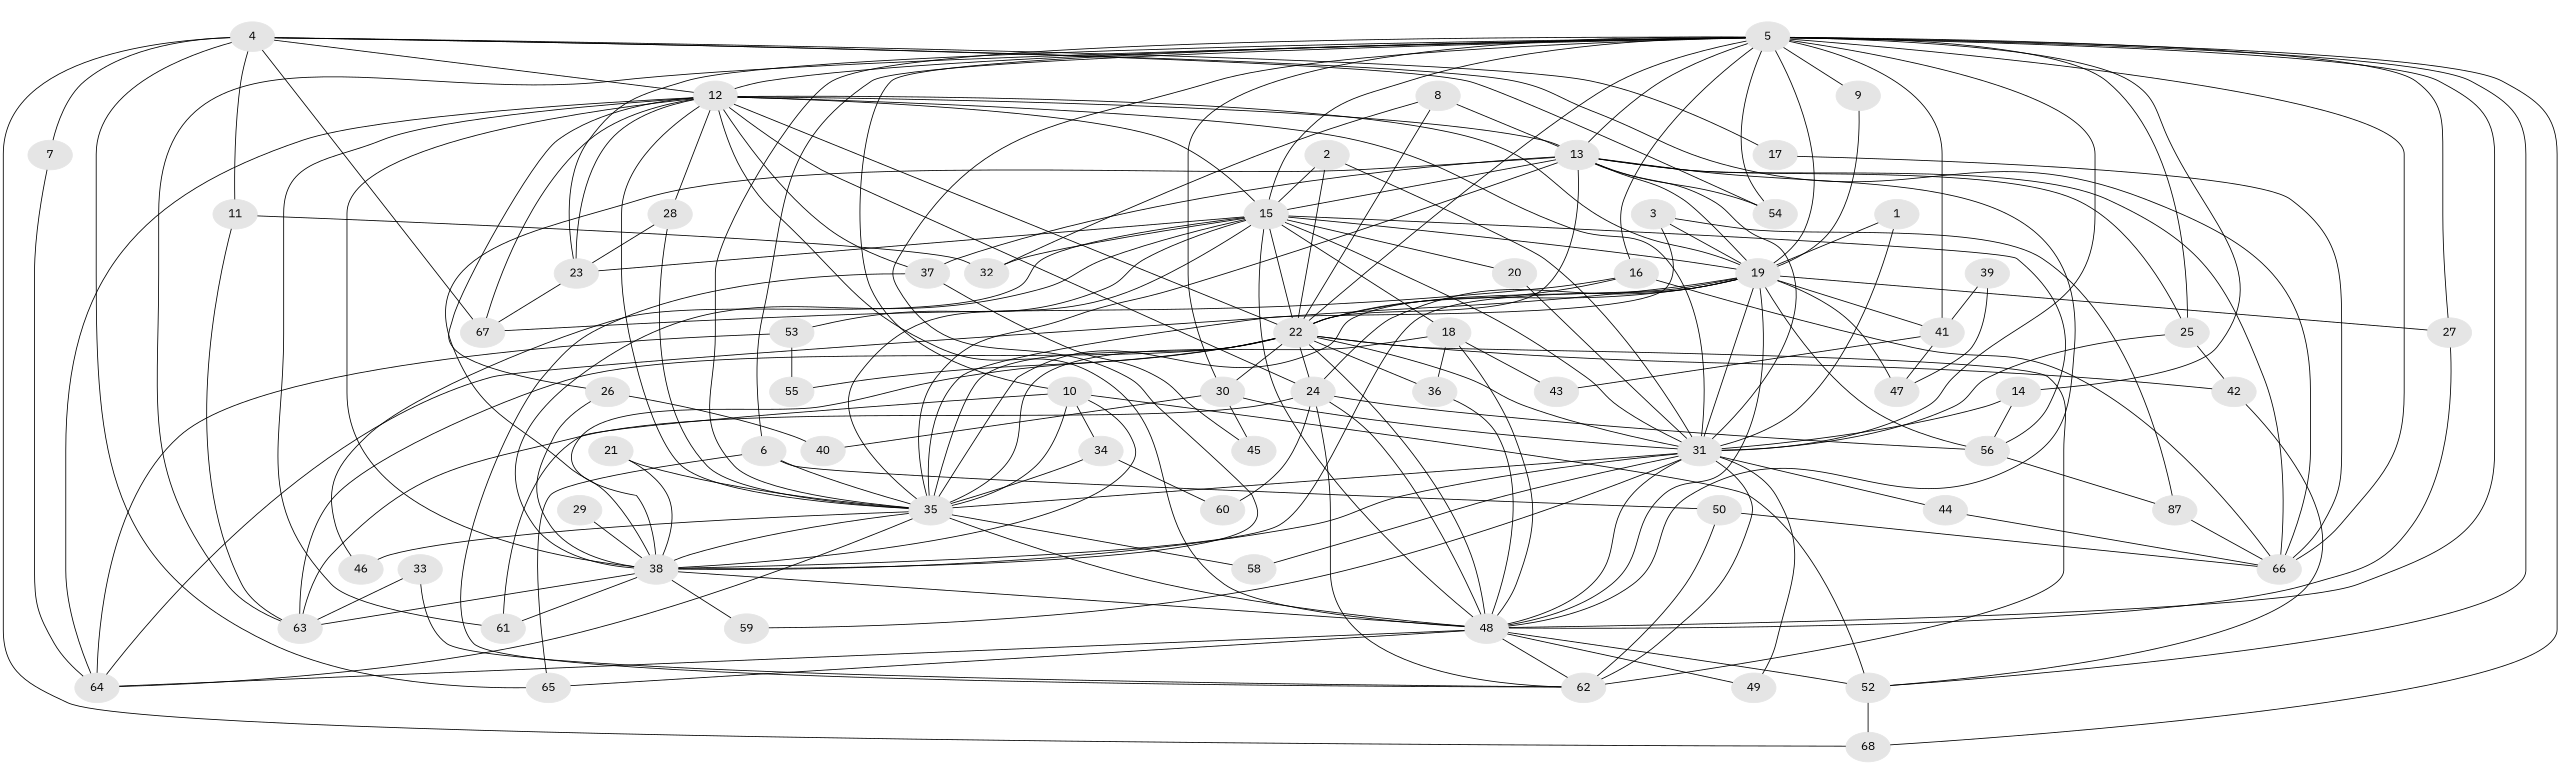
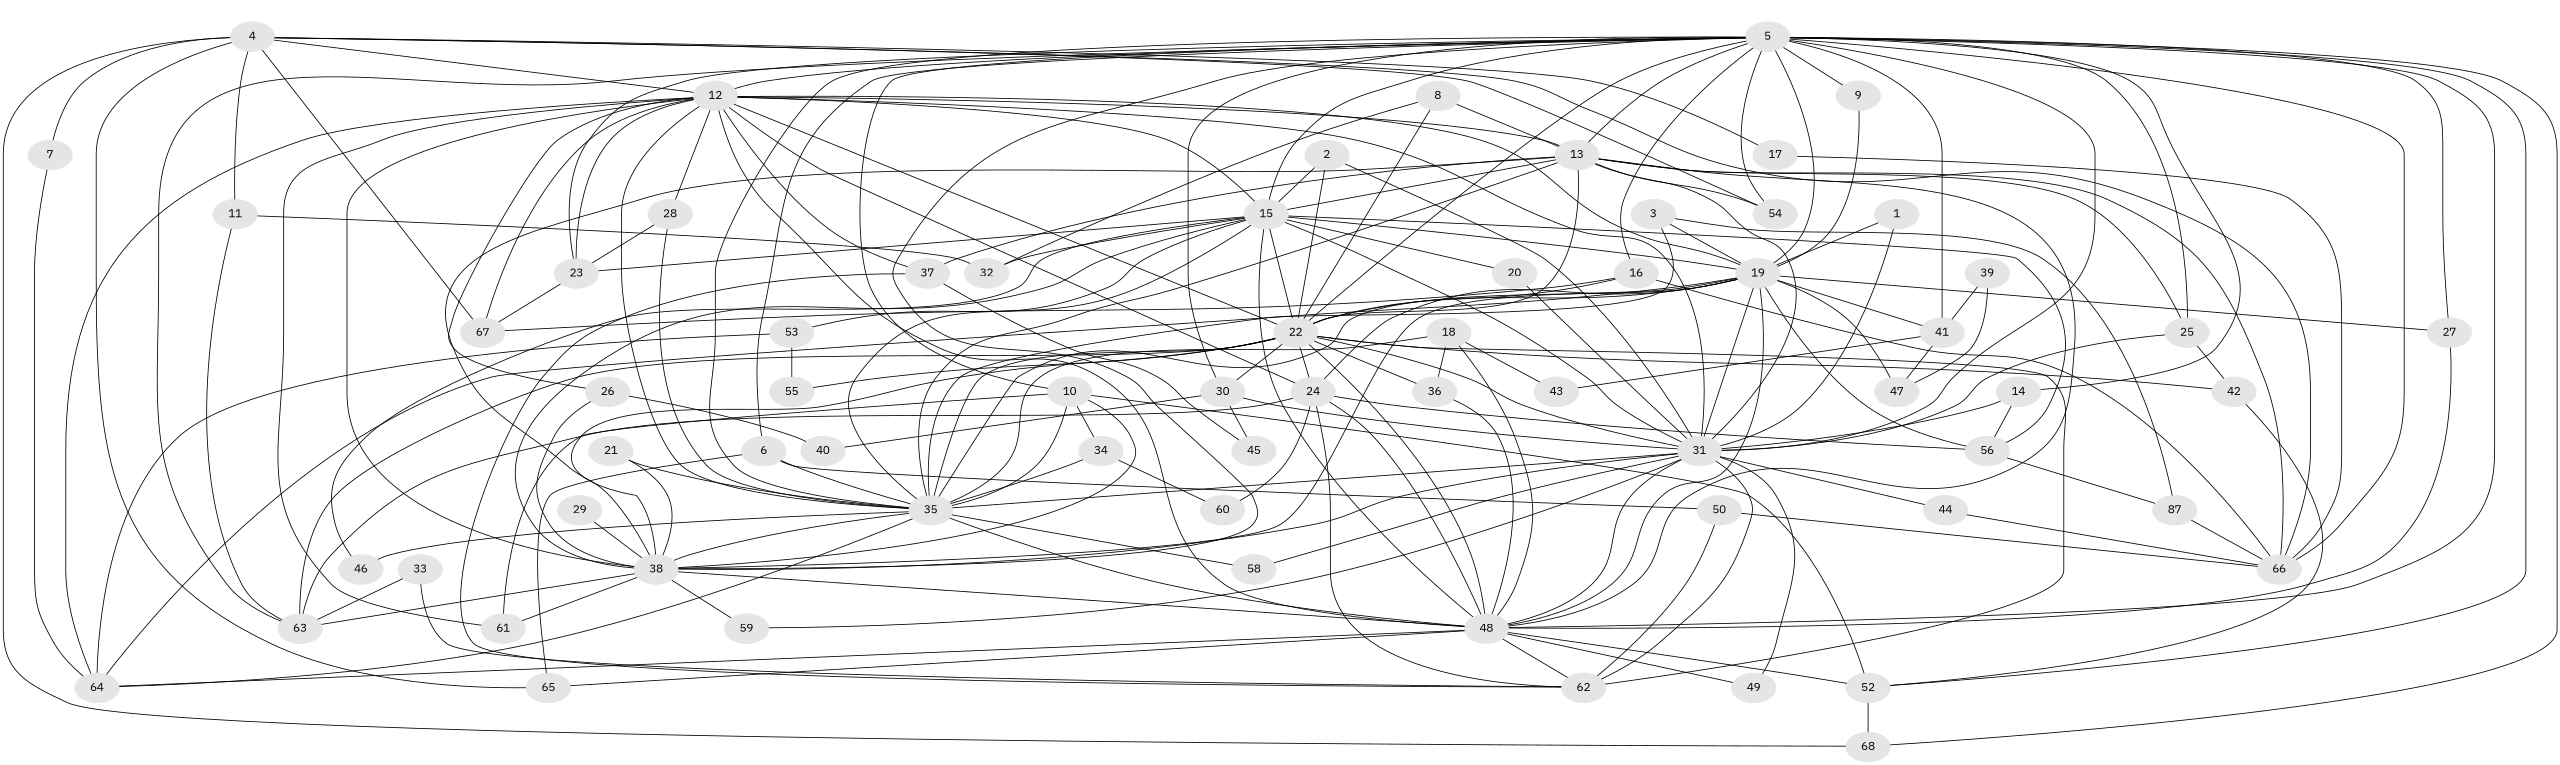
(1680, 198) -> none
(1354, 271) -> none
